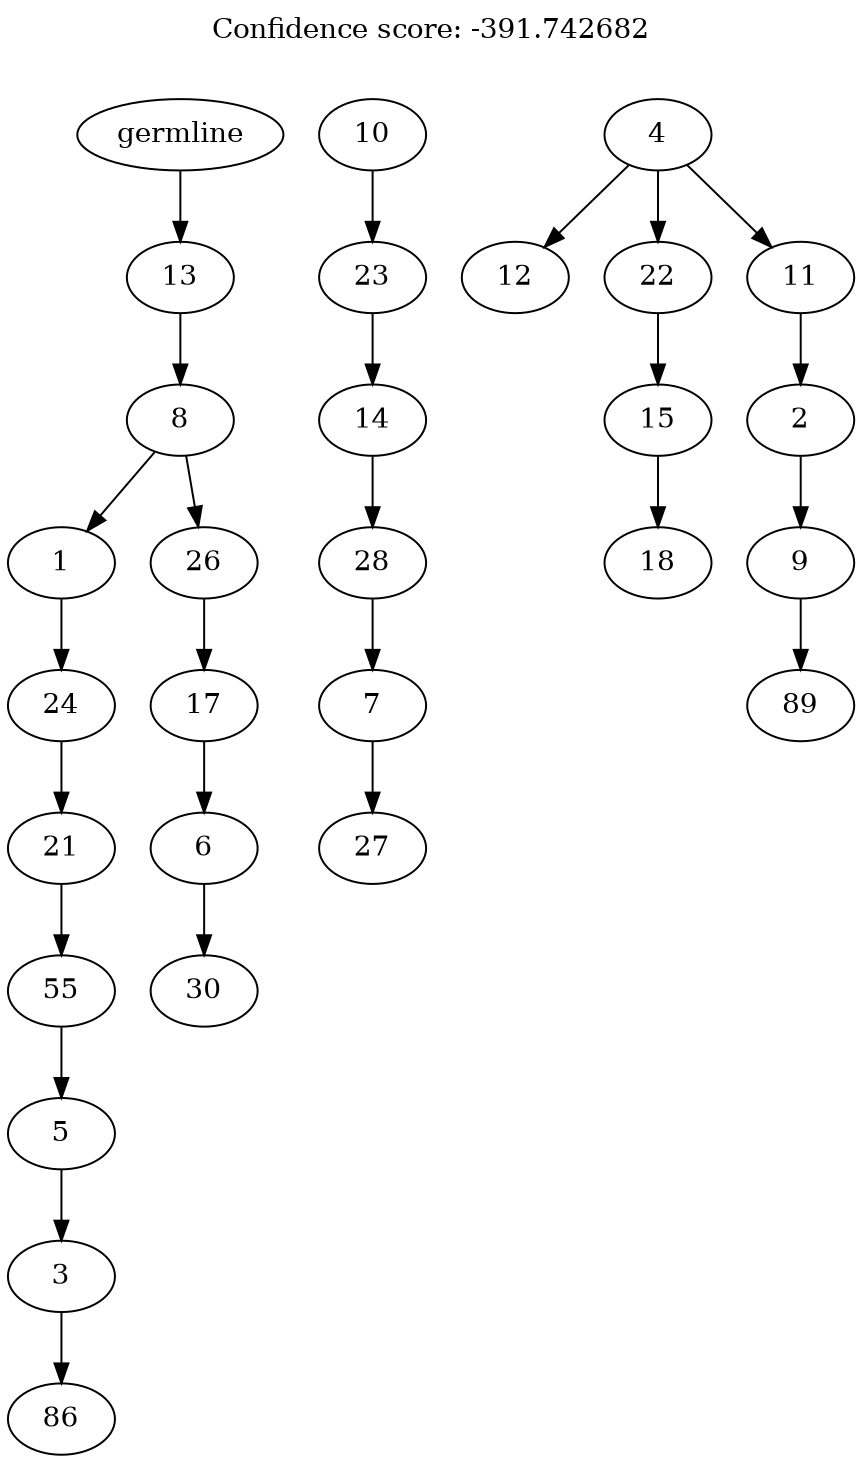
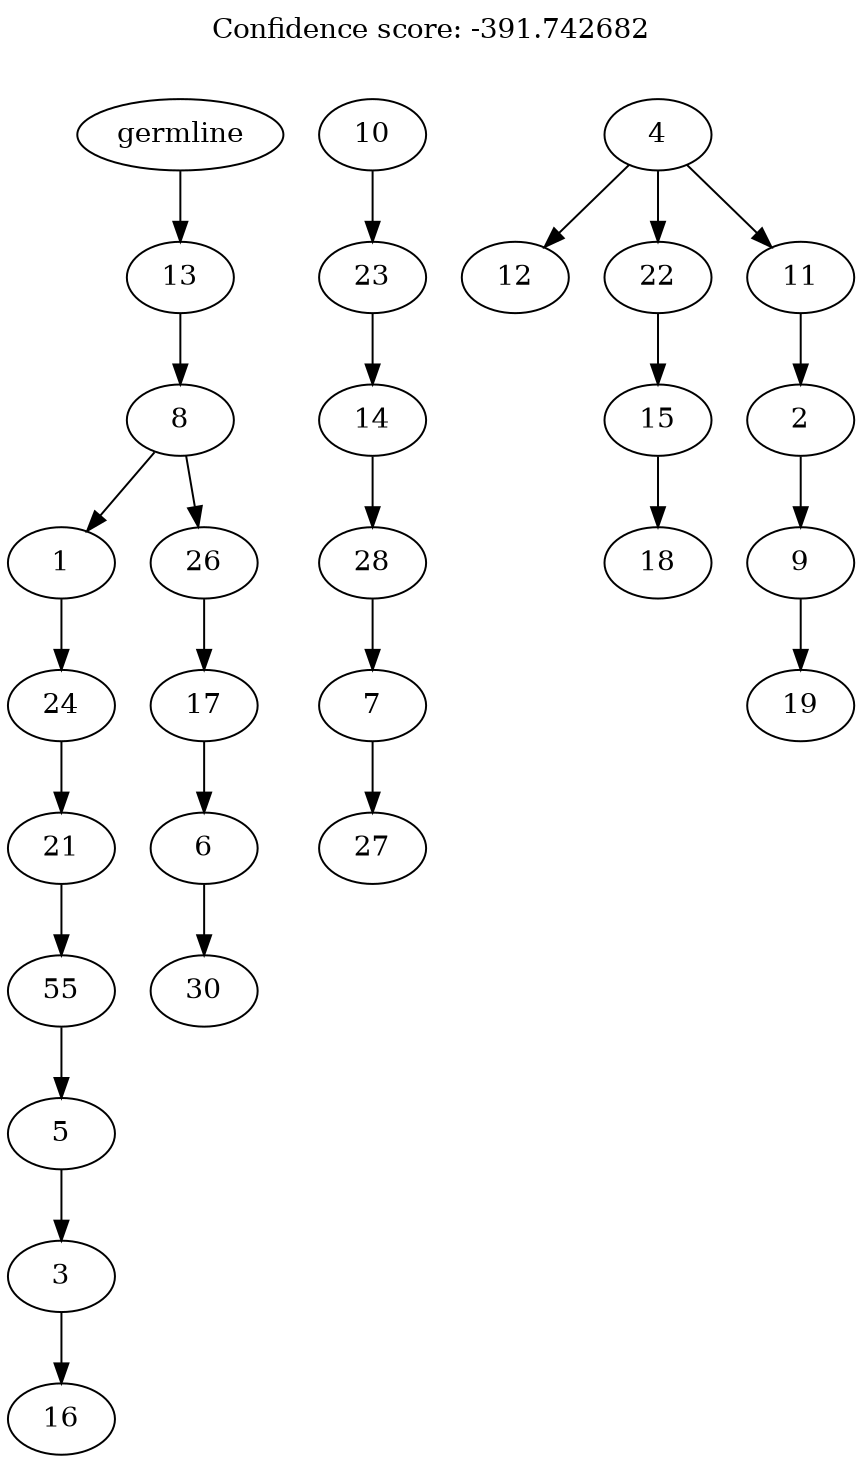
(801, 706) -> (801, 706)
(61, 1419) -> (61, 1419)
